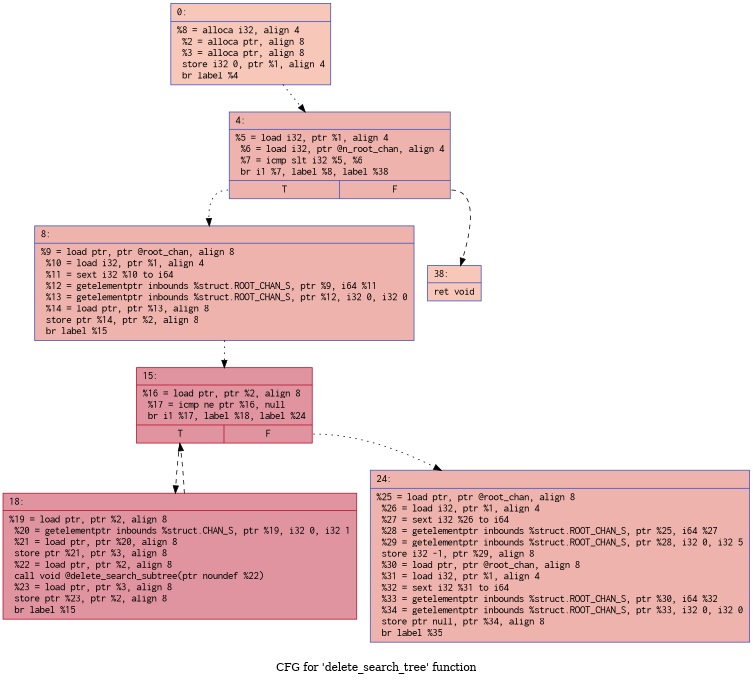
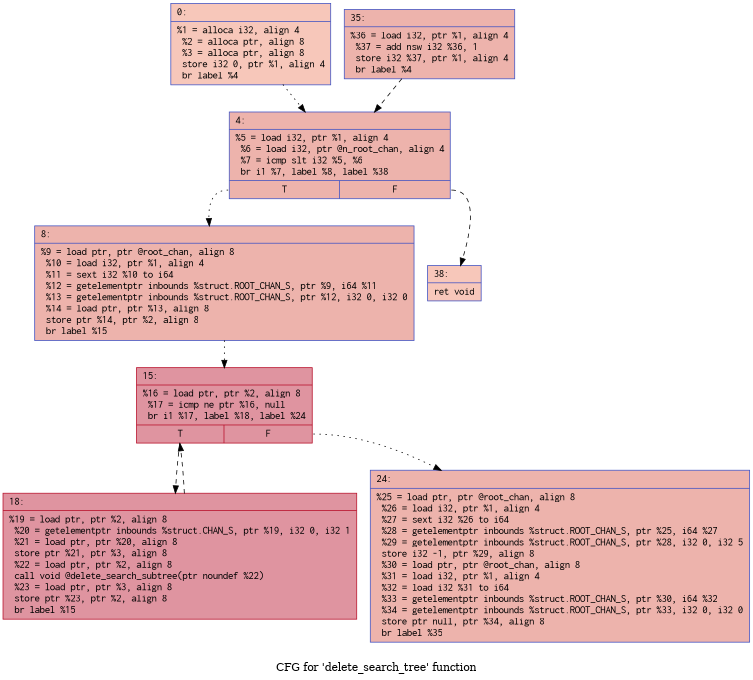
(238, 30) -> (238, 30)
none -> (429, 44)
(443, 587) -> (443, 587)
